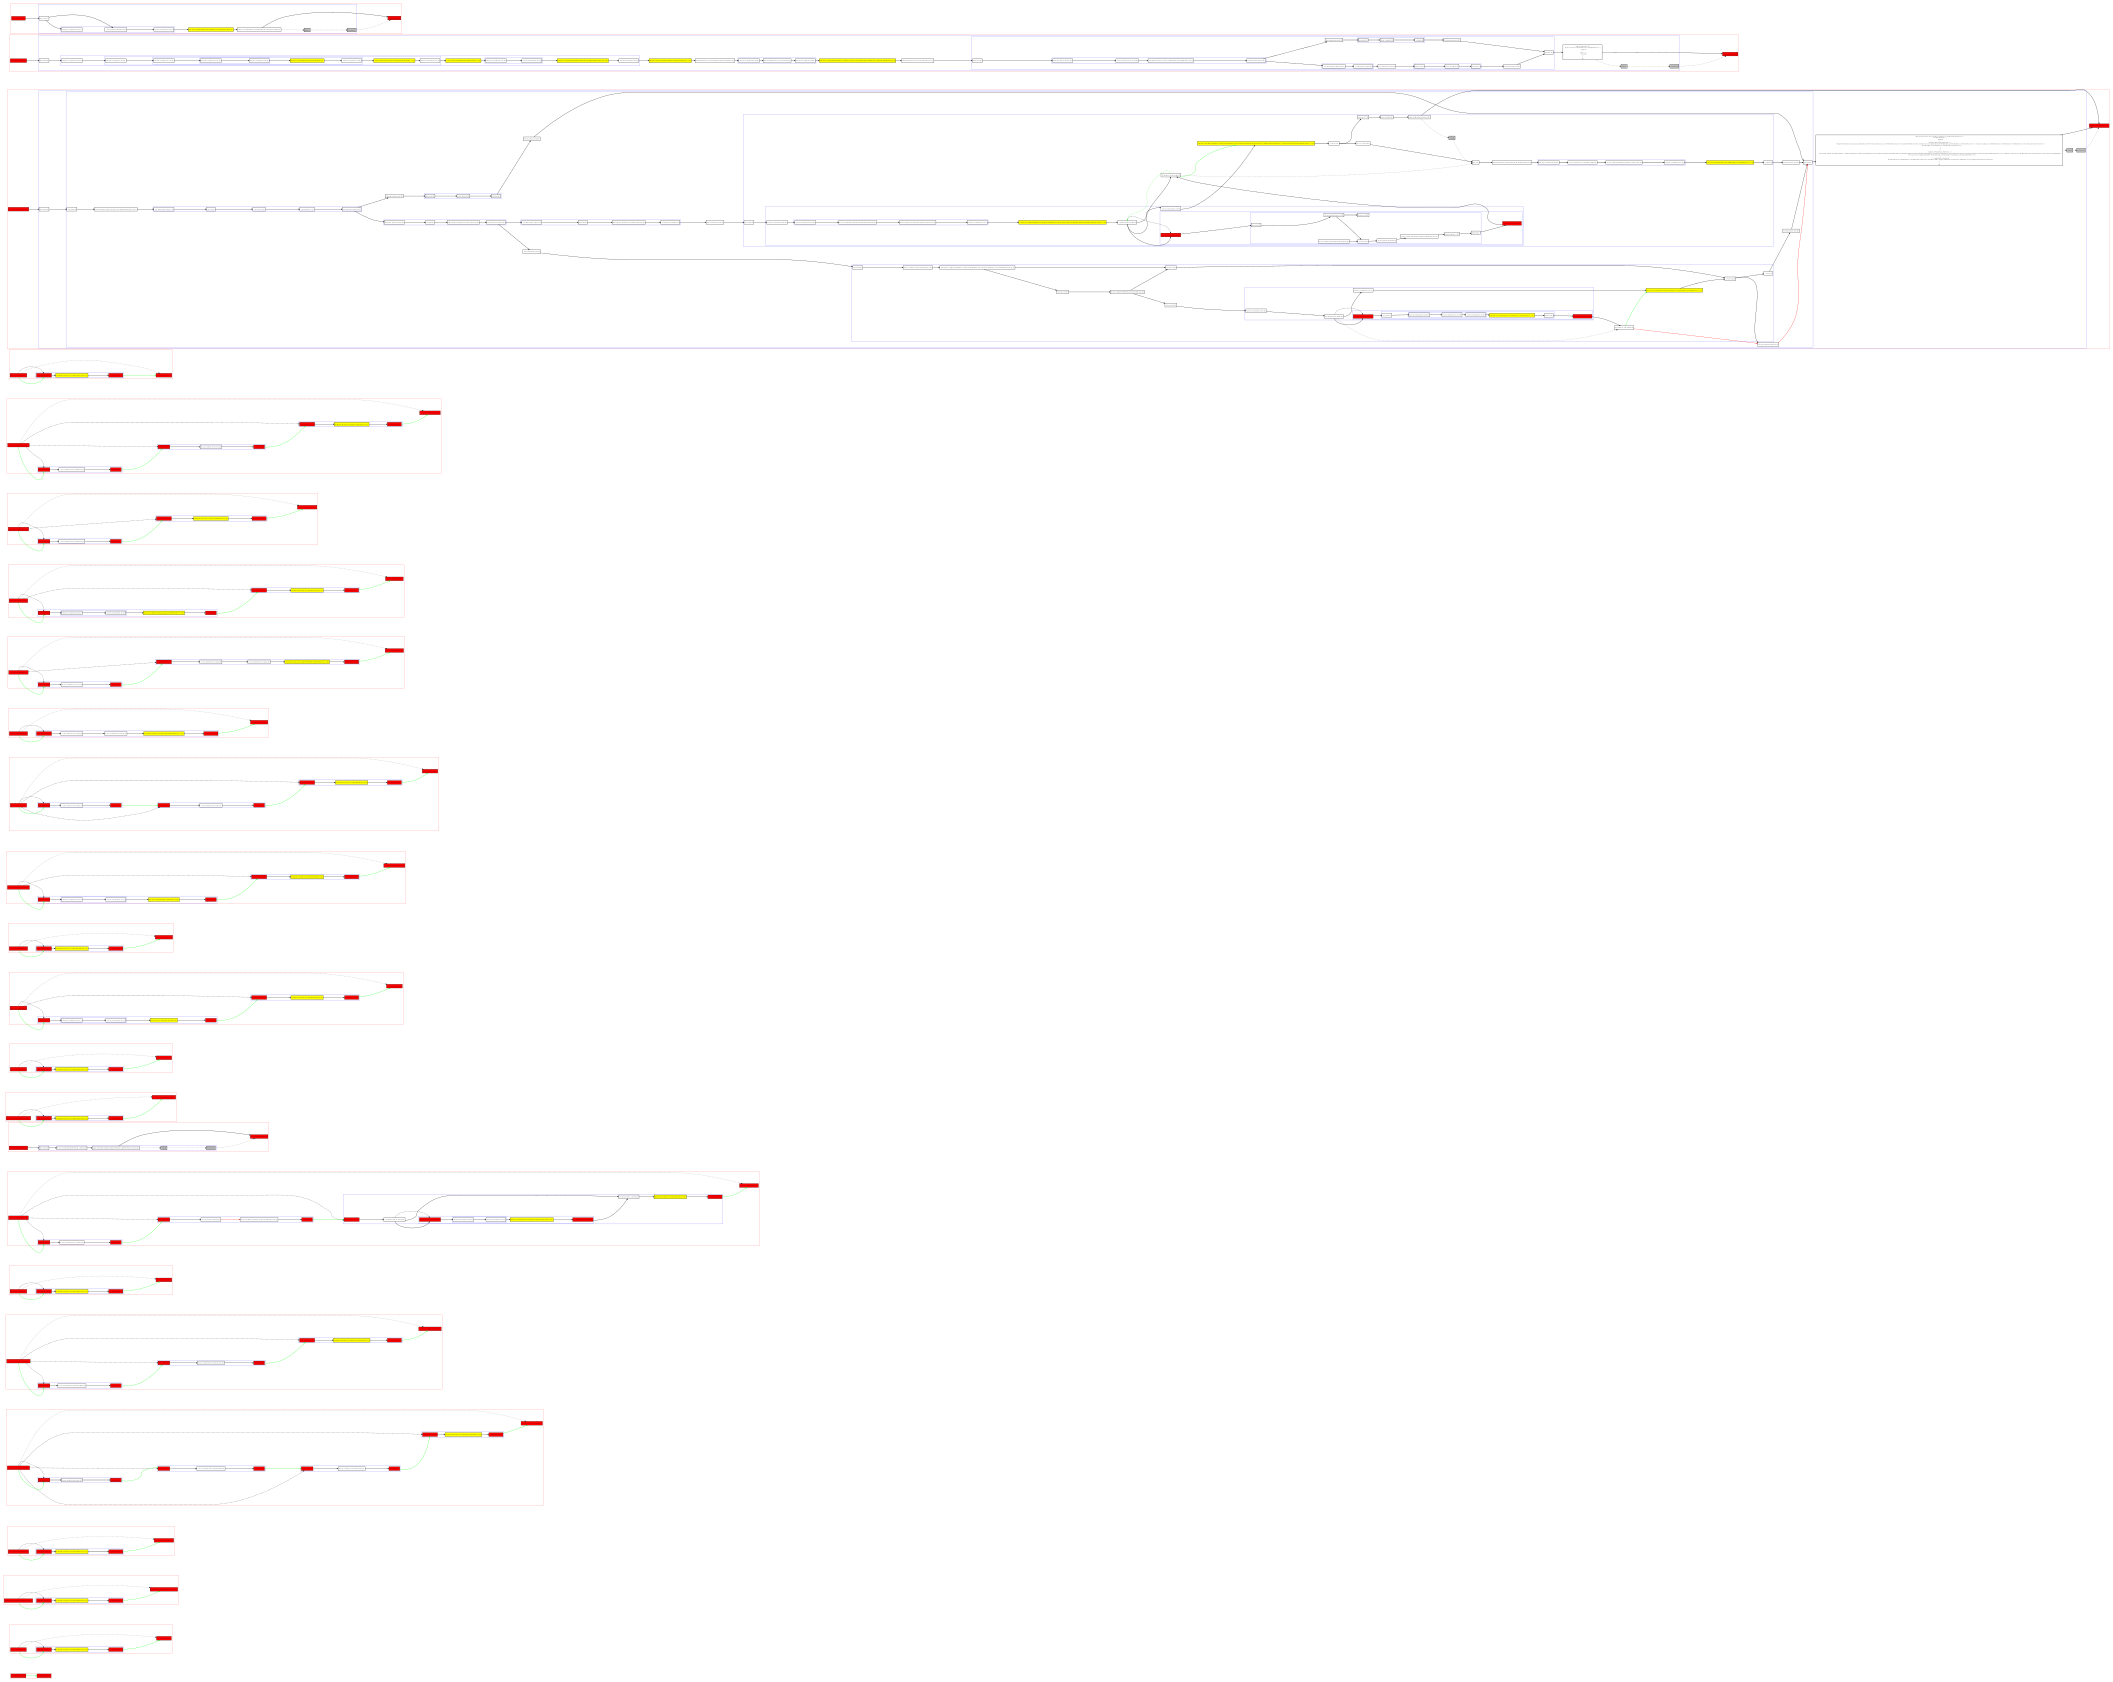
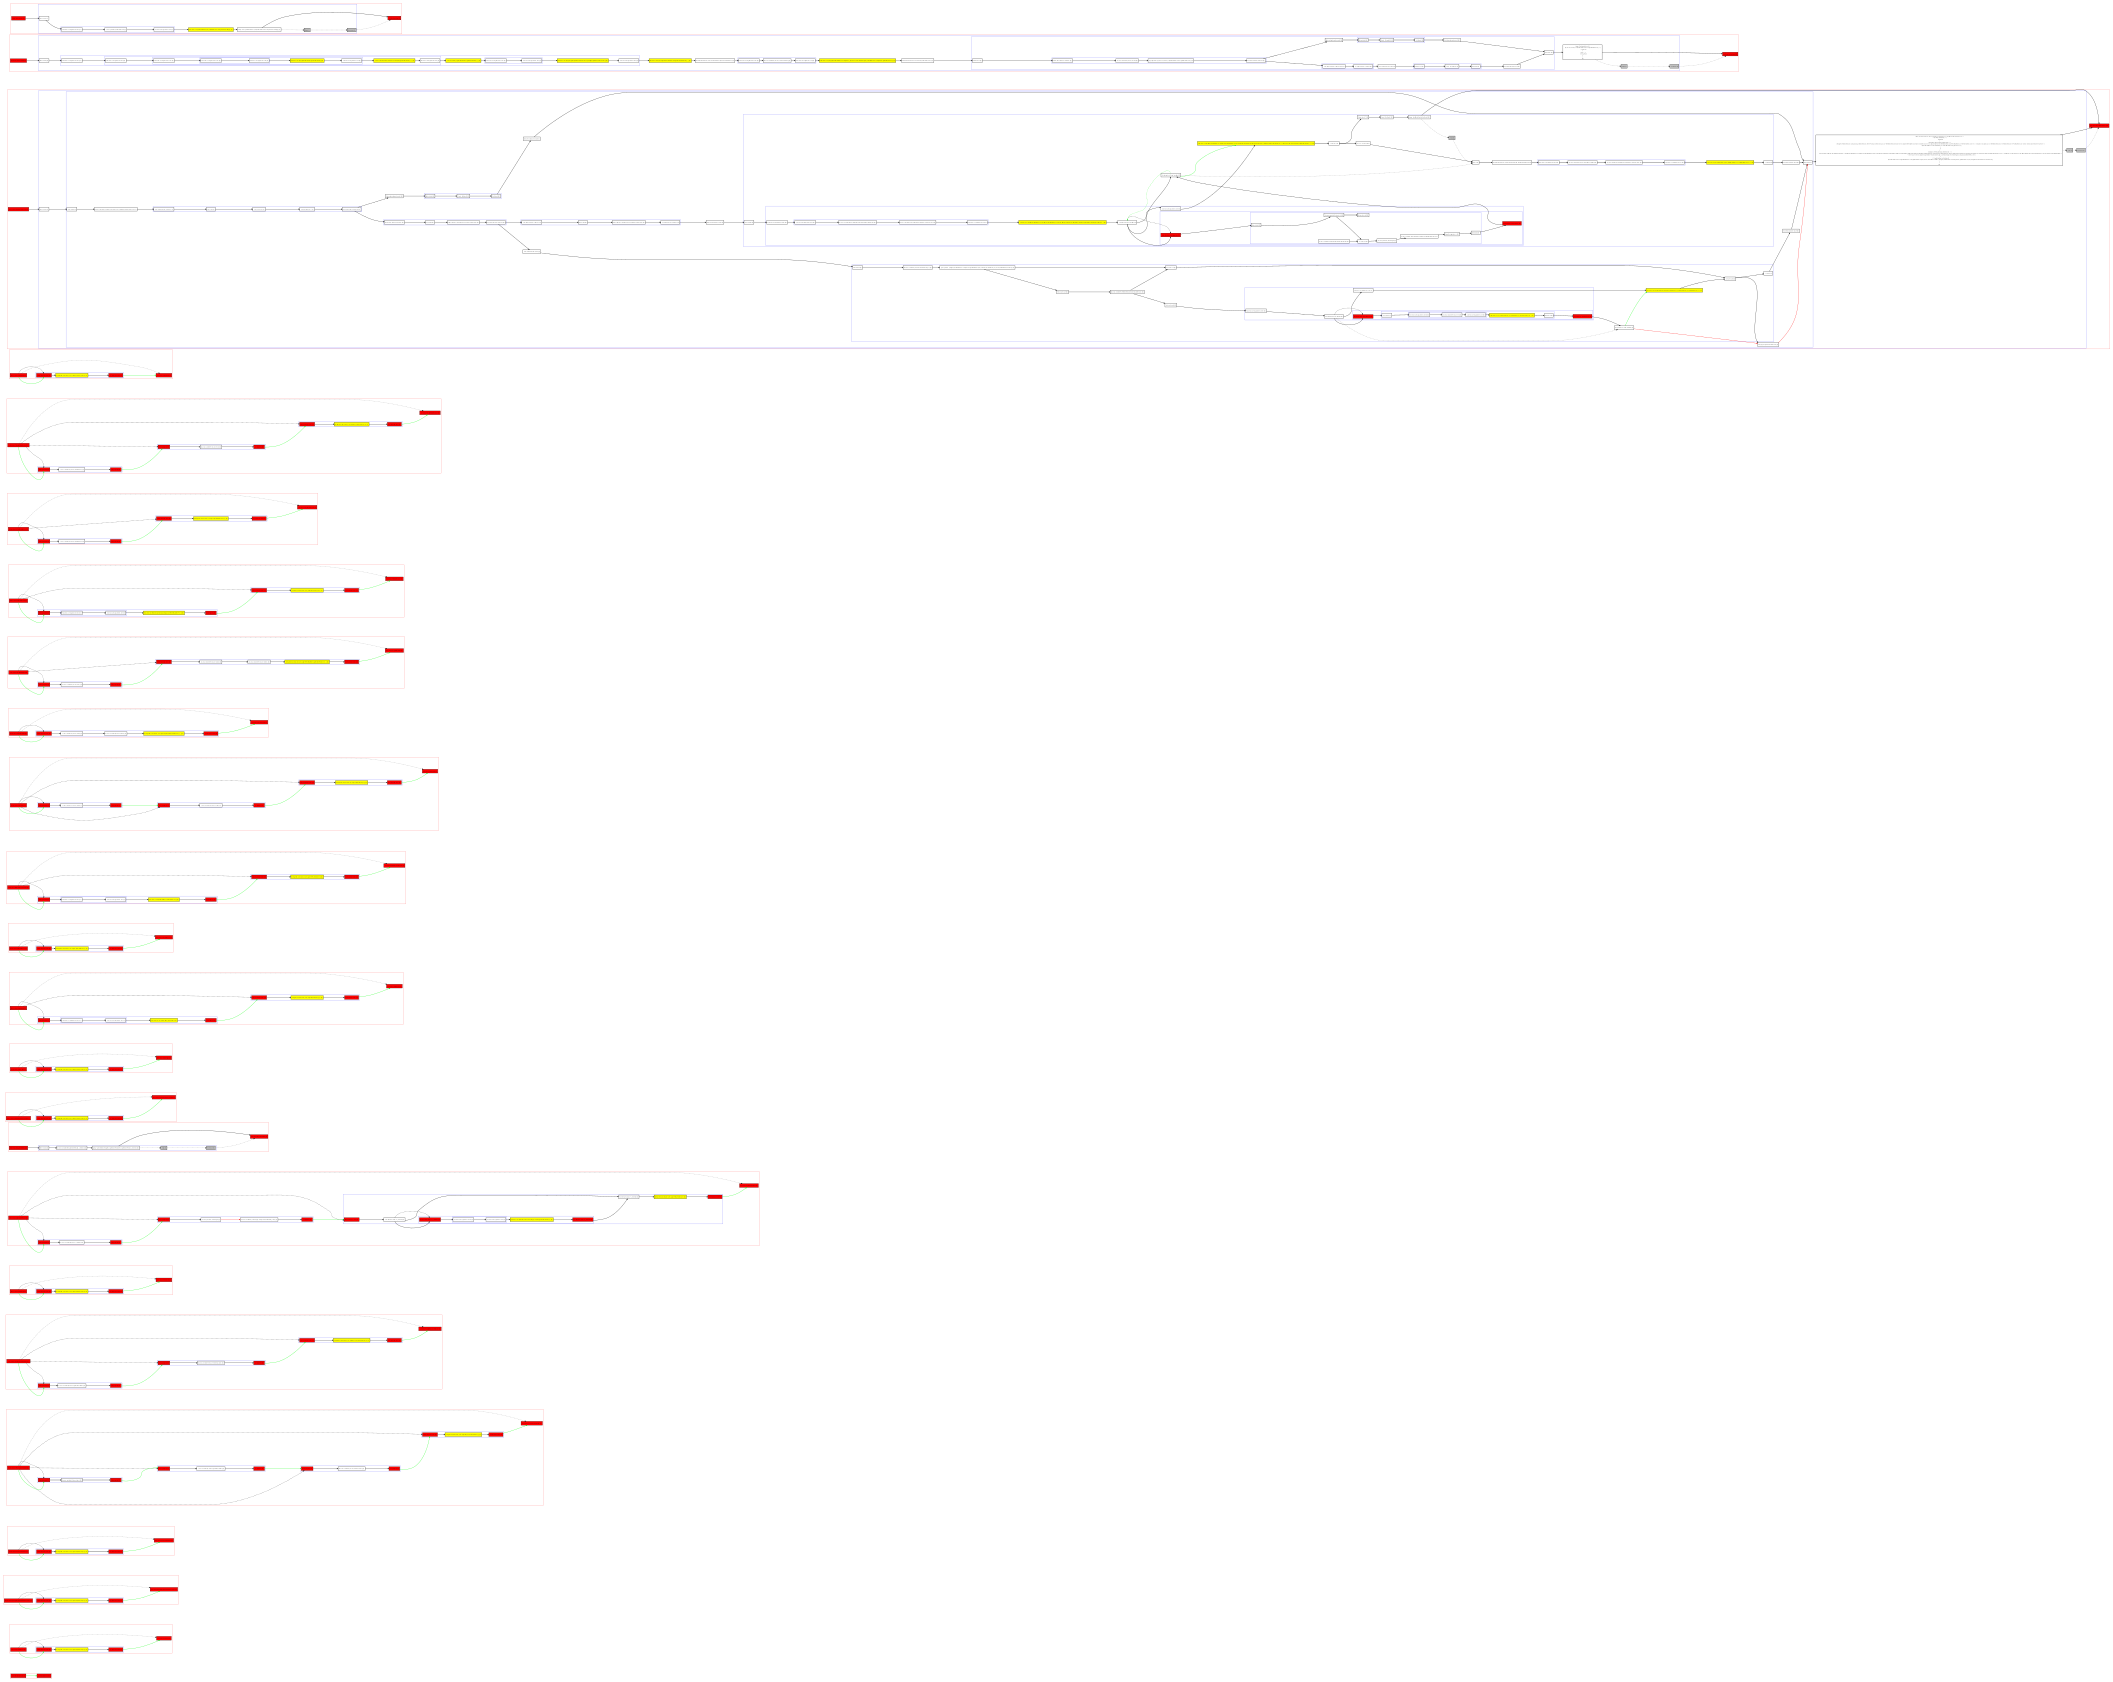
(82, 15) -> (93, 30)
